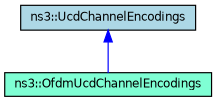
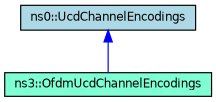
(108, 18) -> (108, 18)
